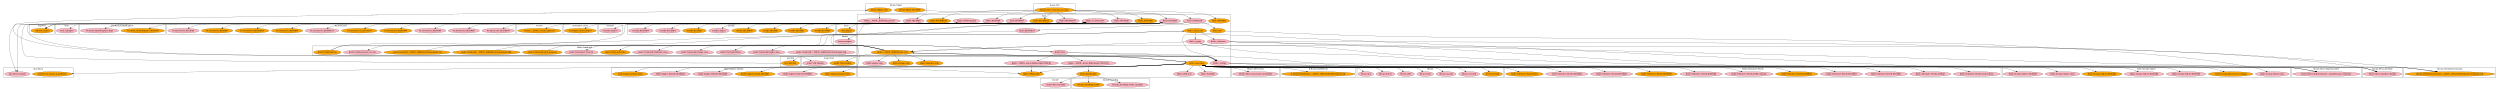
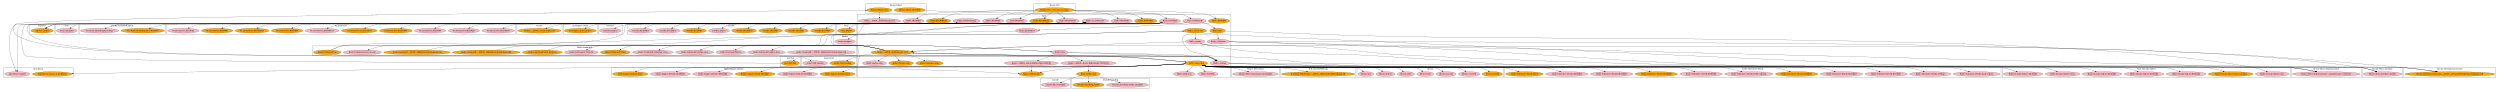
(1207, 36) -> (1218, 35)
(1088, 74) -> (1088, 74)
(2102, 74) -> (2102, 74)
